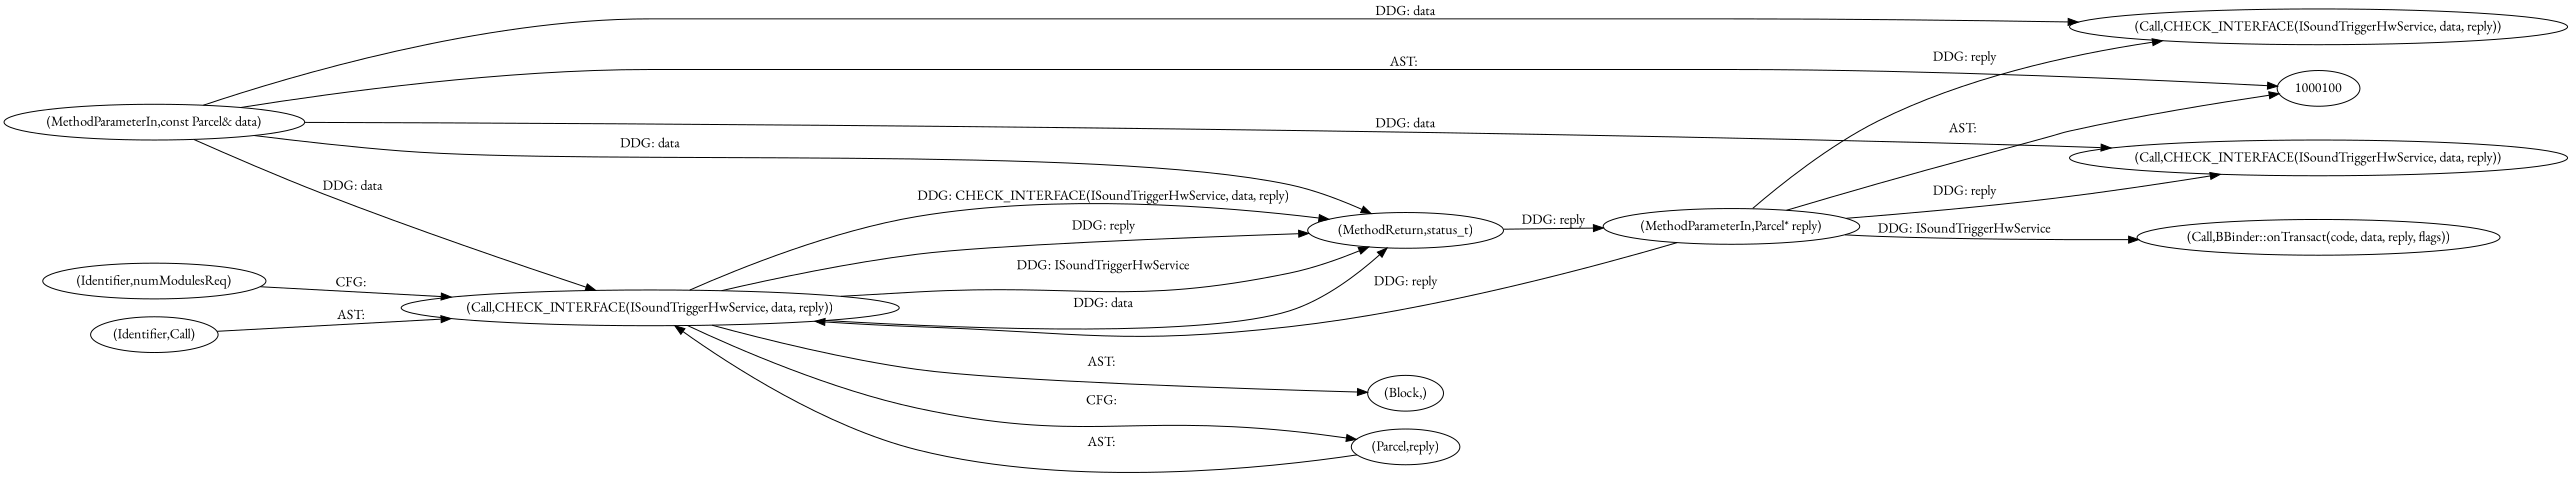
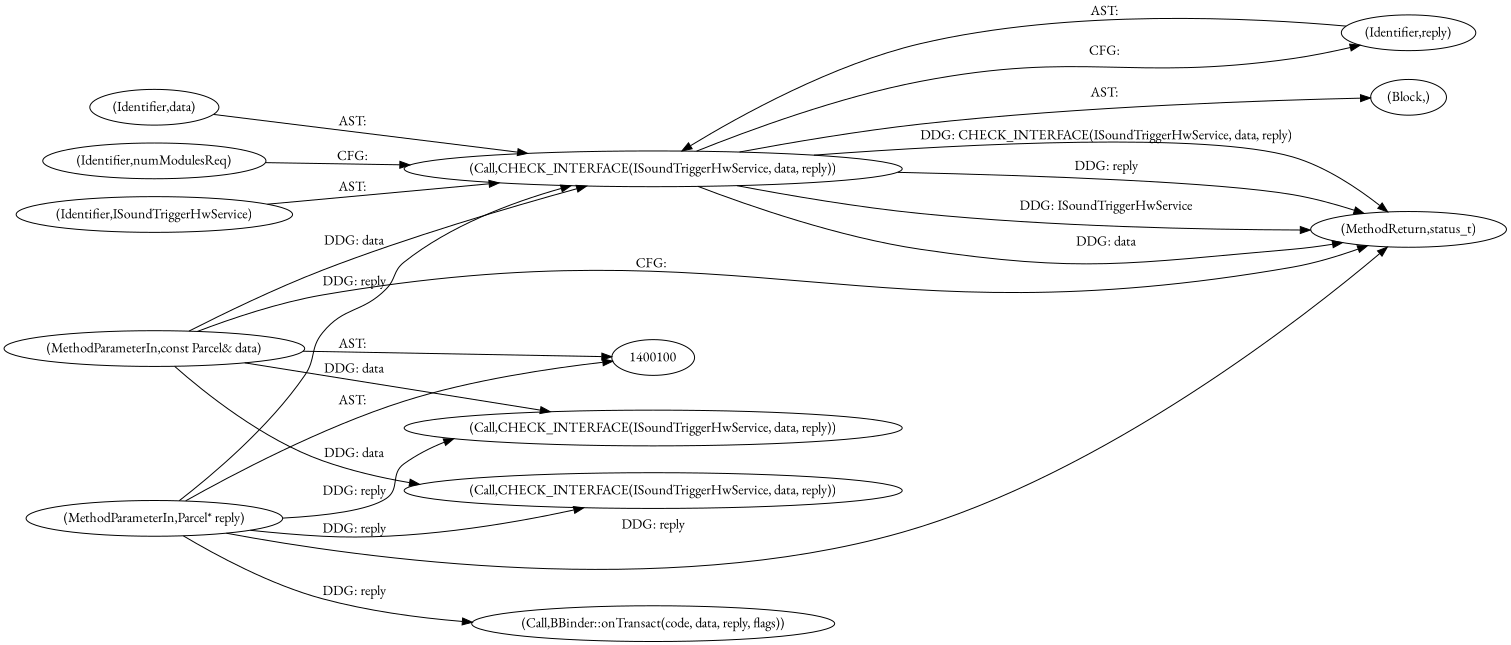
(2319, 88) -> (653, 358)
none -> (154, 107)
(650, 143) -> (653, 264)
(1548, 229) -> (841, 546)
(1965, 229) -> (354, 591)
(154, 335) -> (154, 214)
(1406, 447) -> (1409, 33)
